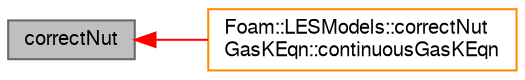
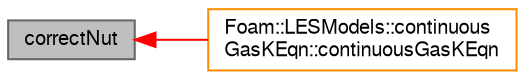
(362, 40) -> (362, 40)
